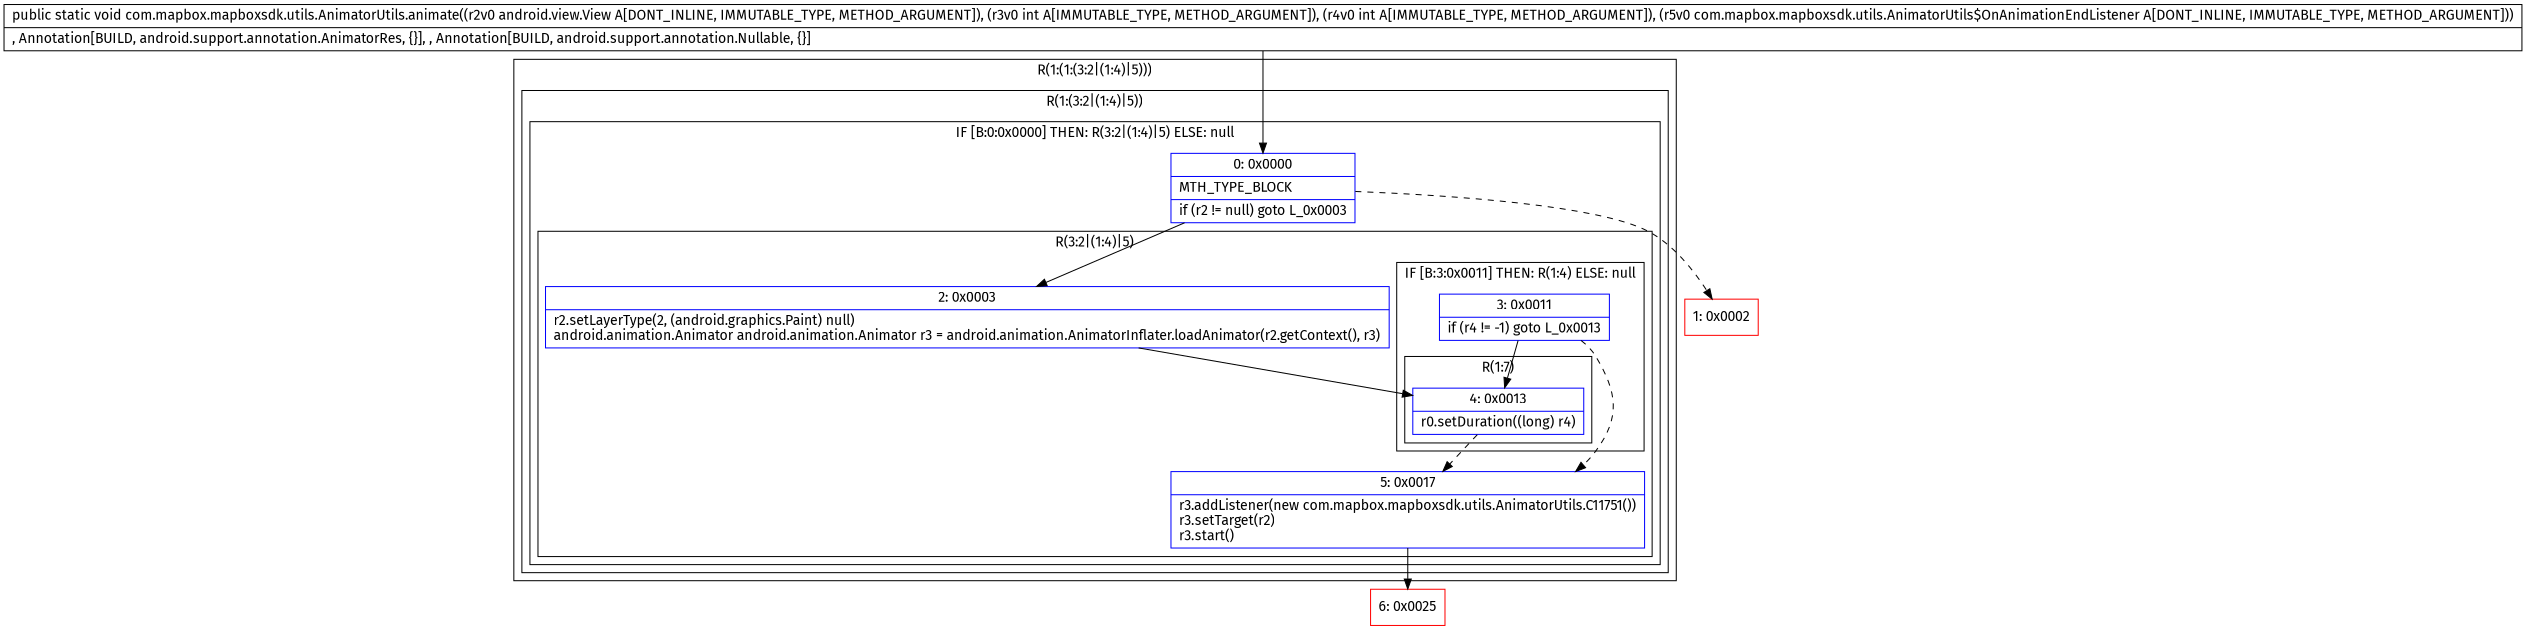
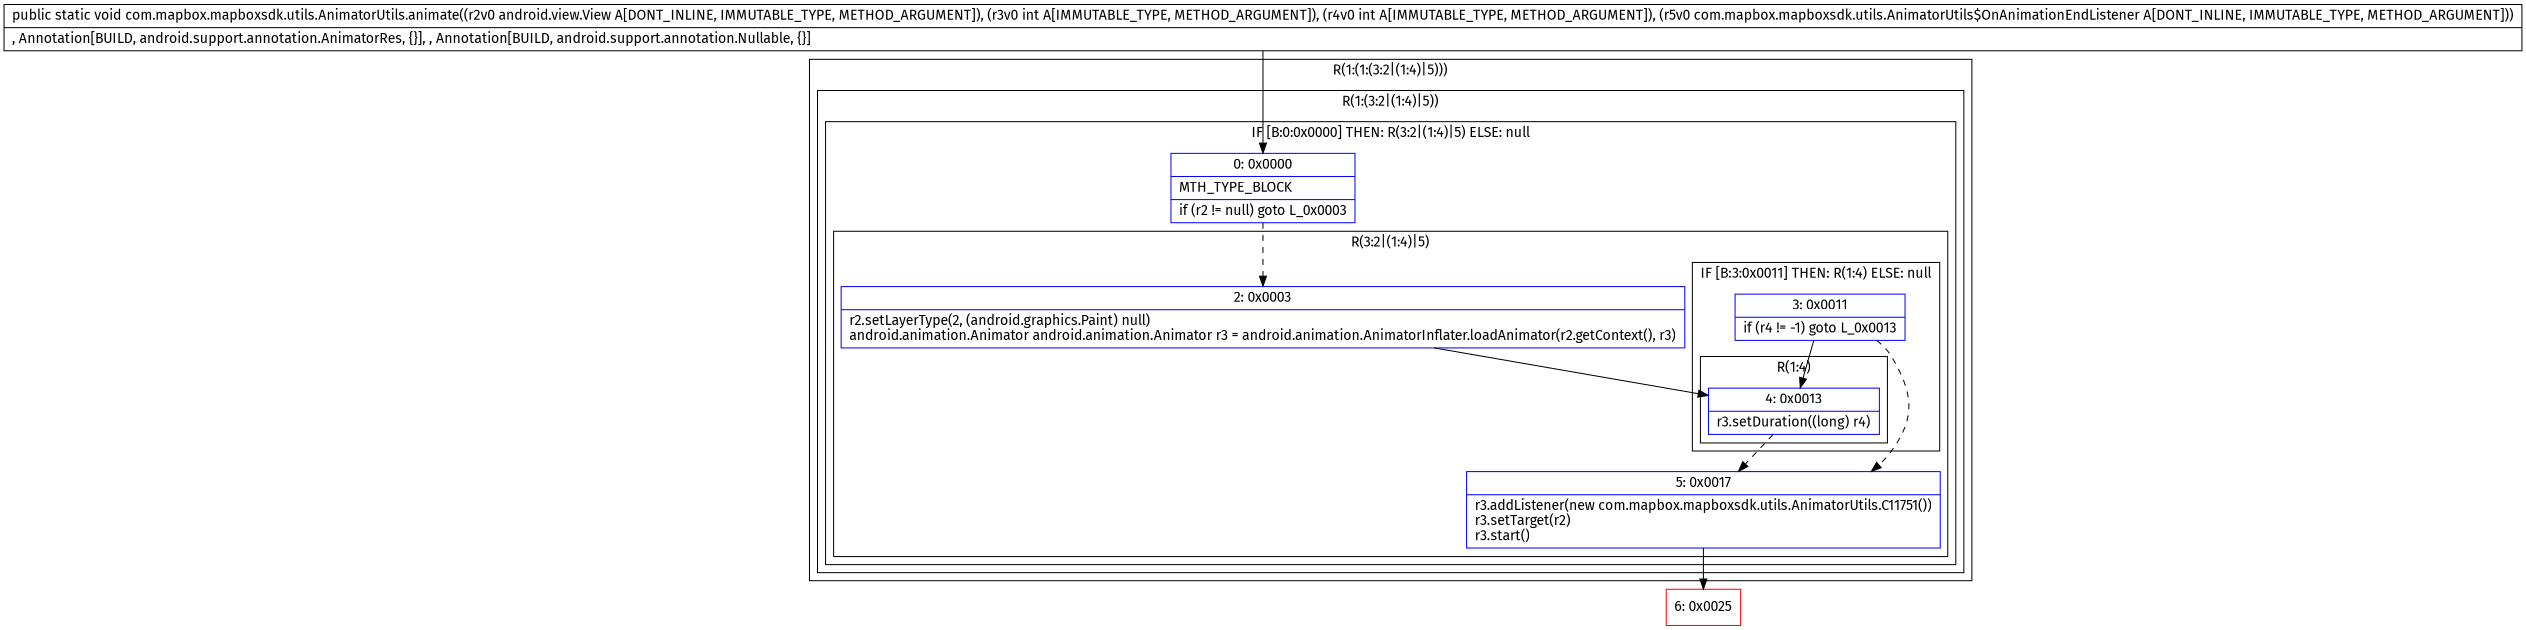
(1115, 253) -> (1263, 249)
(1722, 317) -> none
(1498, 368) -> (1794, 368)
(1498, 422) -> (1794, 422)
